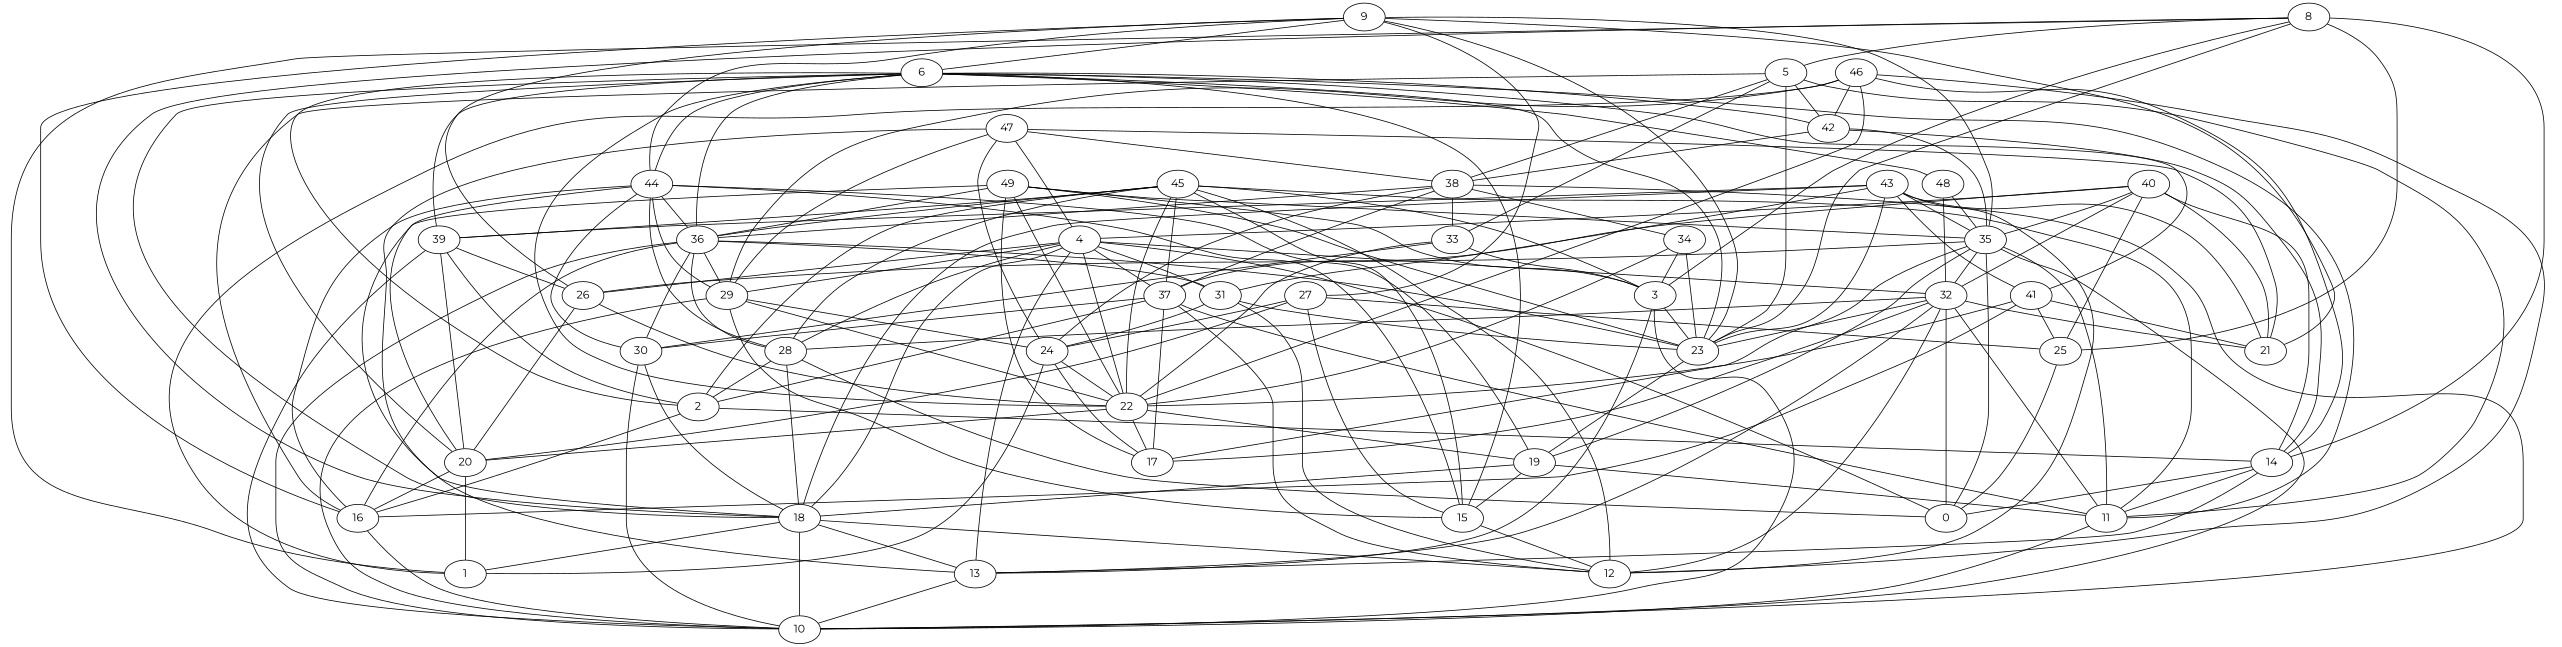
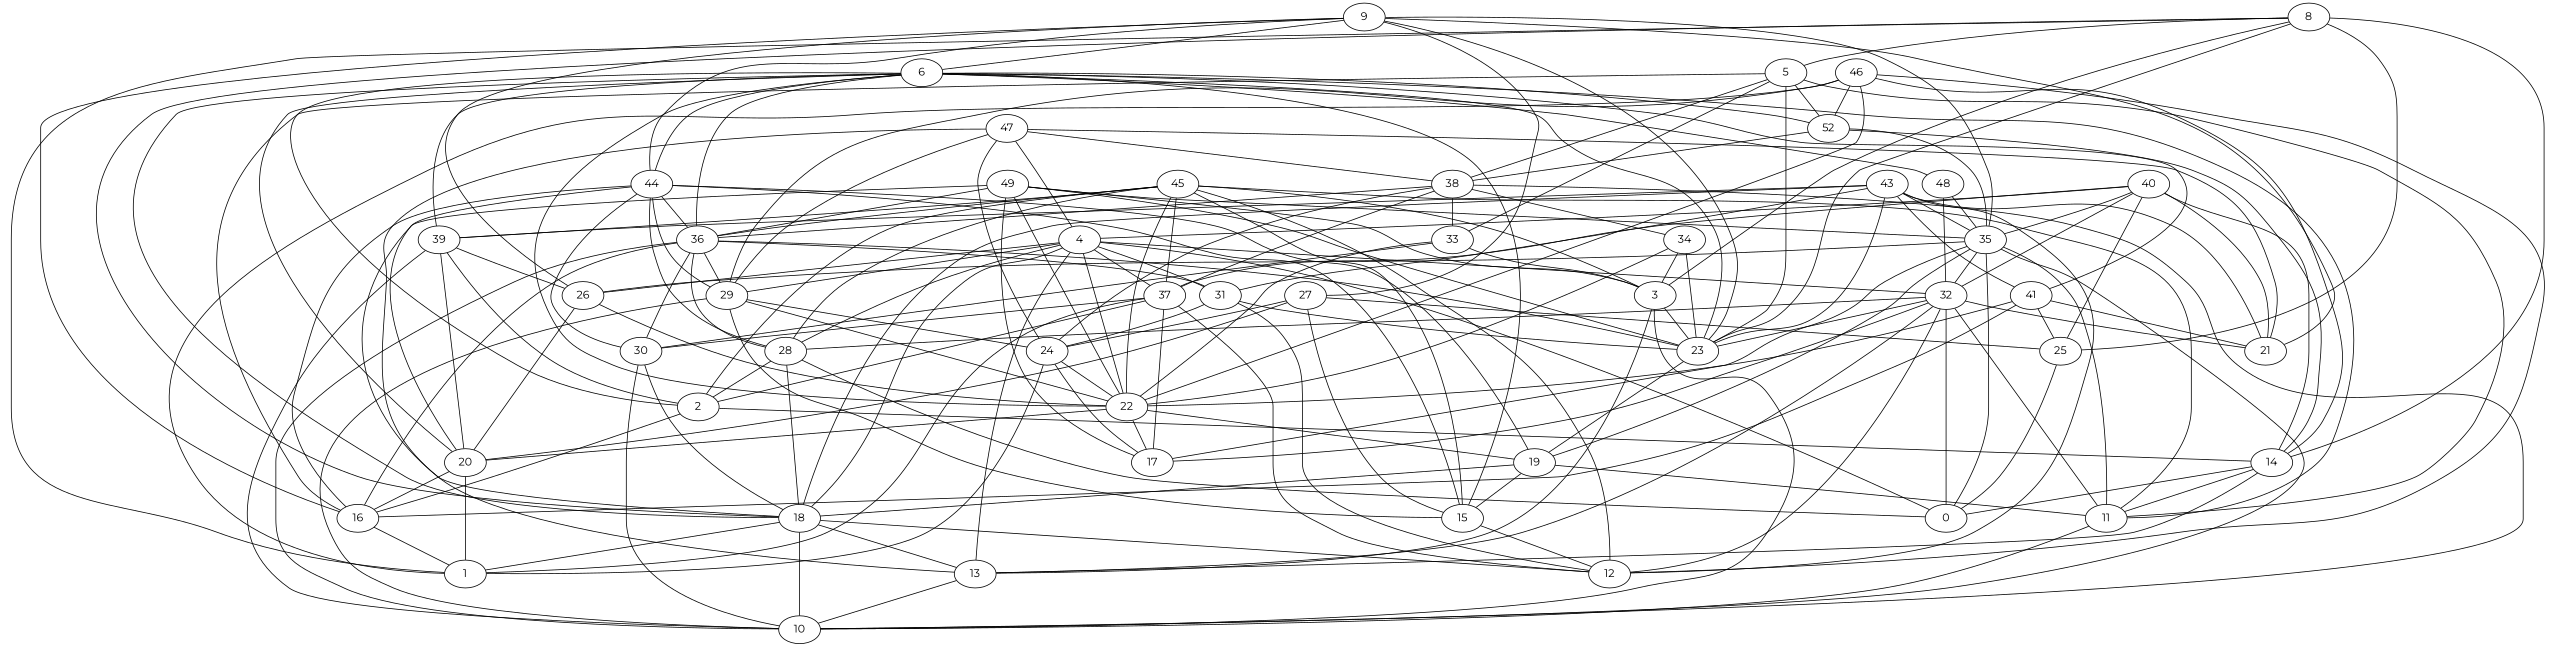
(1829, 128) -> (1829, 128)
(1631, 419) -> (884, 492)
(540, 610) -> (412, 546)
